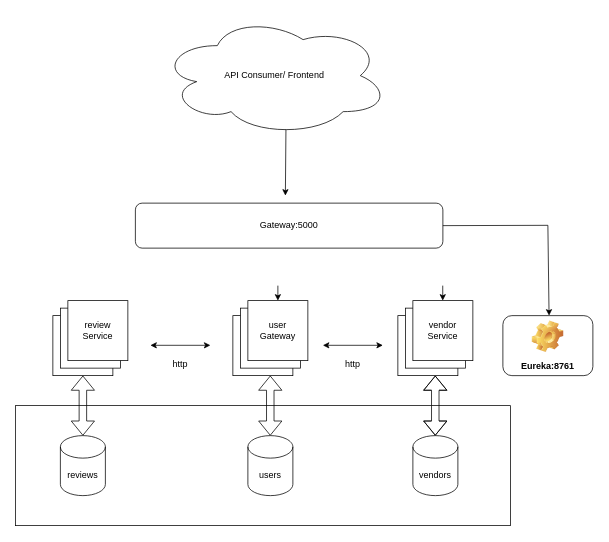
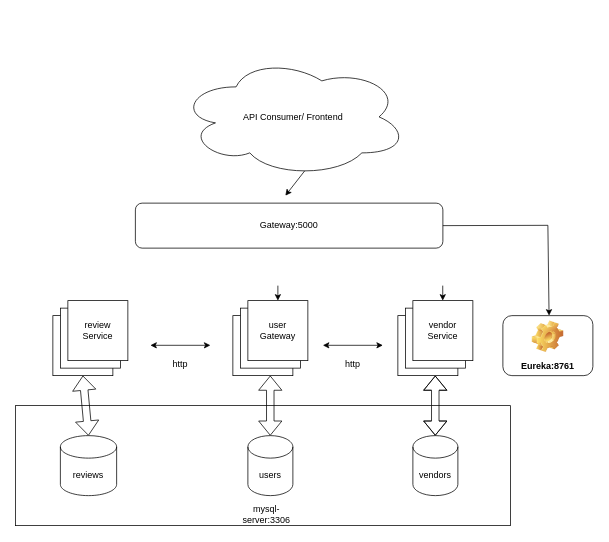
(275, 75) -> (293, 117)
(83, 465) -> (89, 465)
none -> (267, 514)
